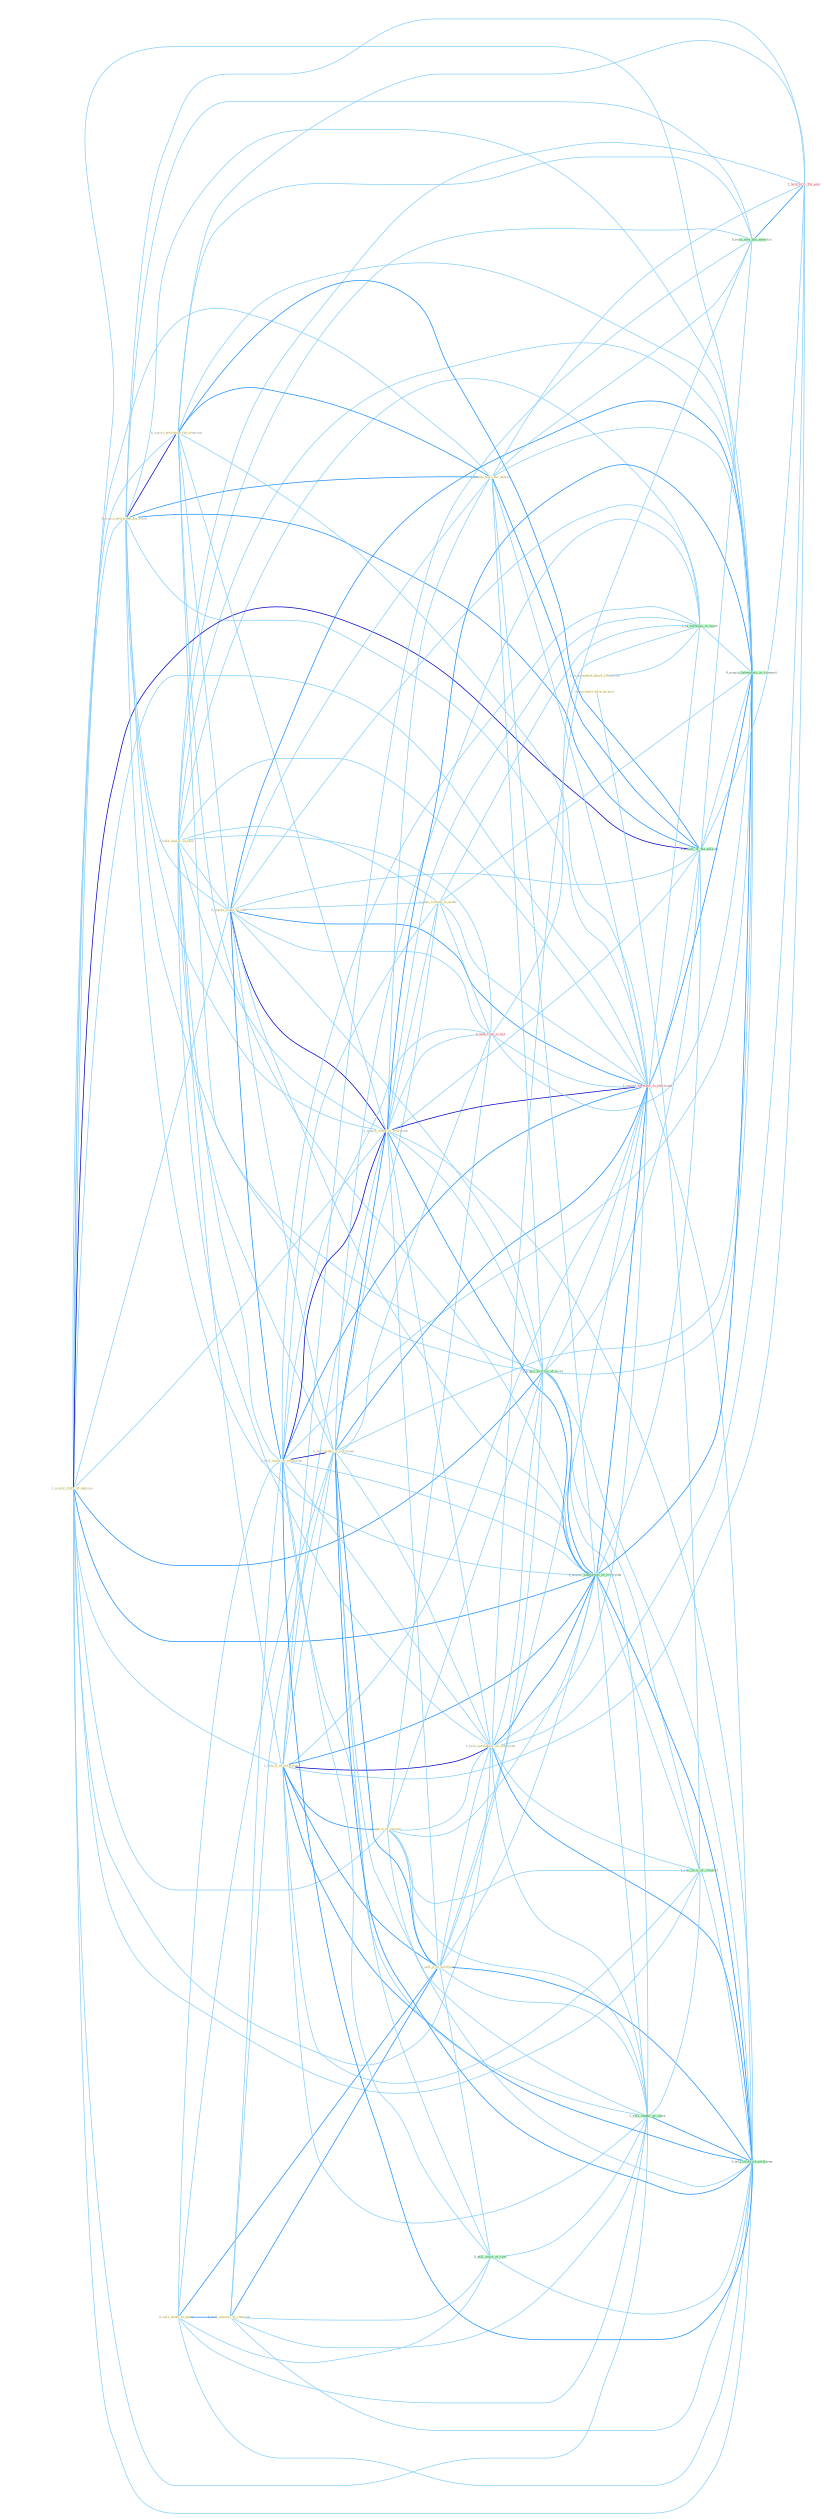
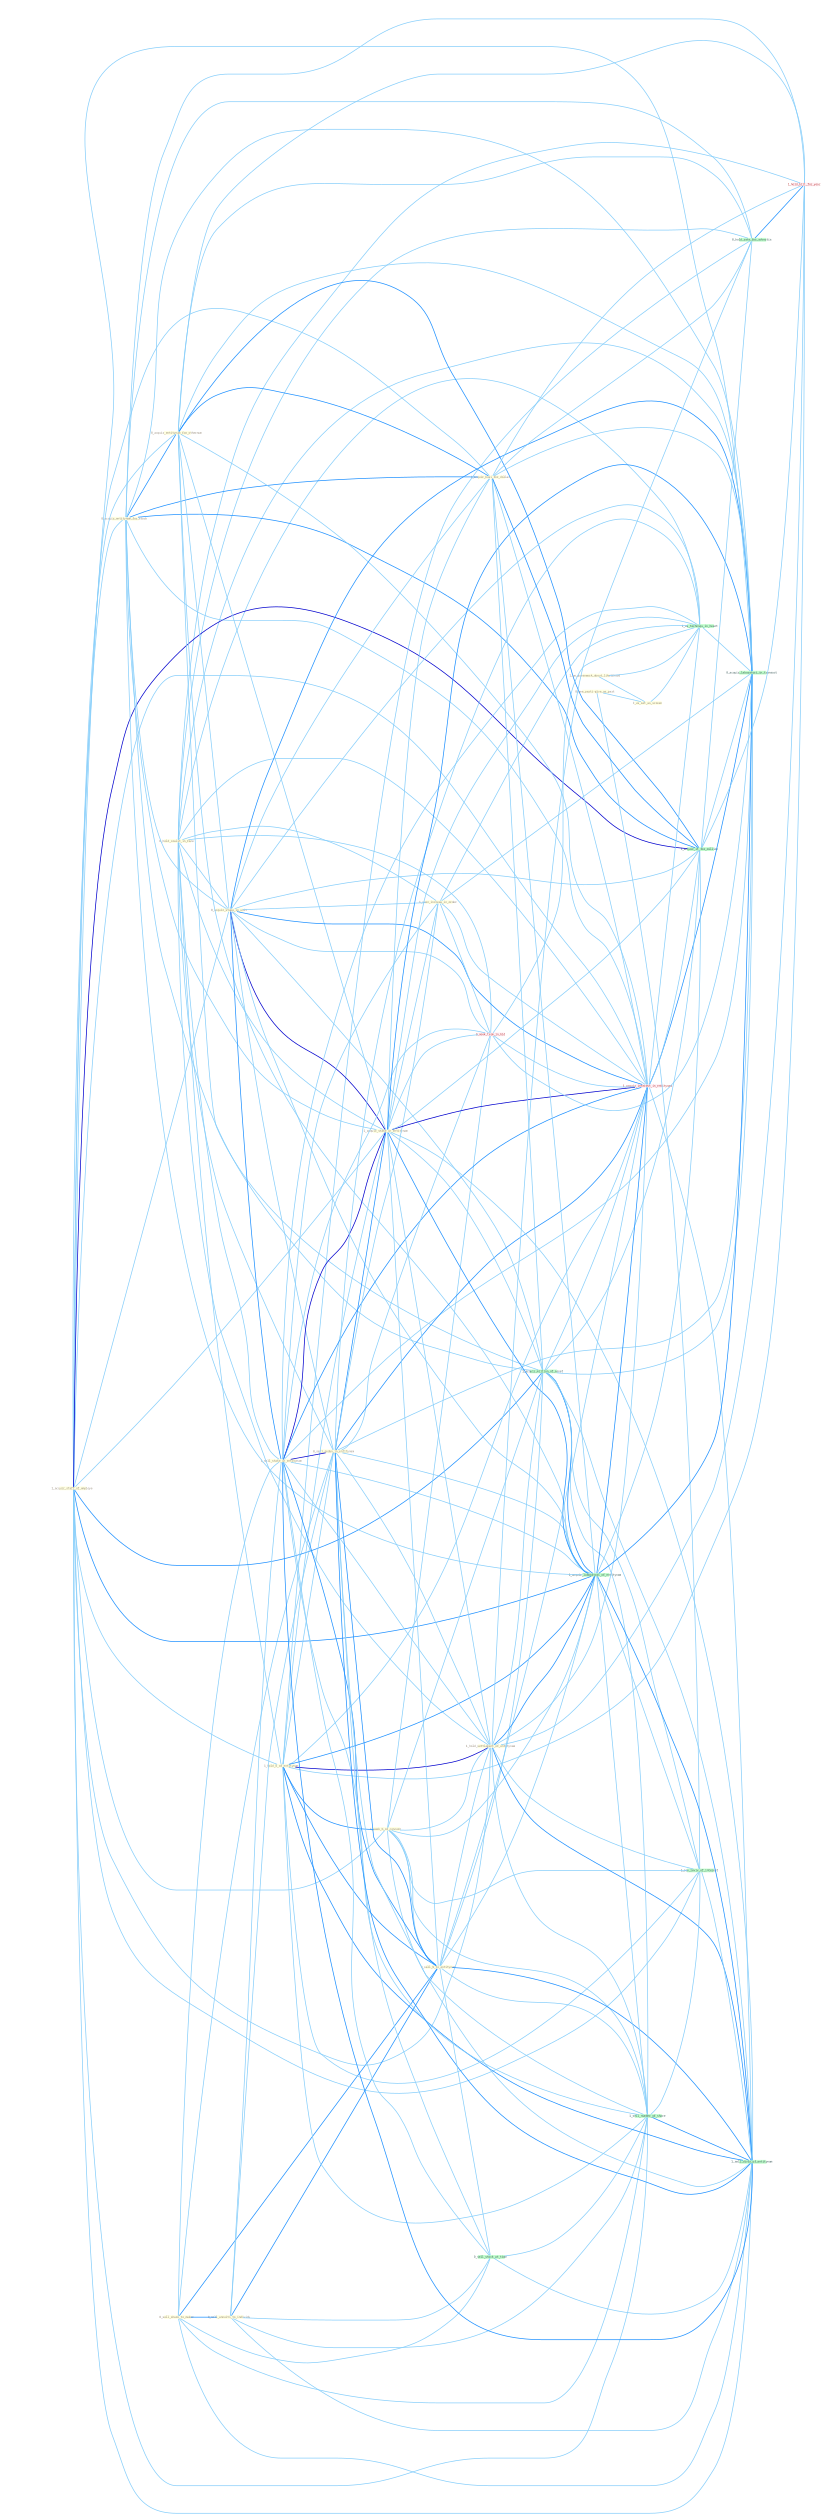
(151, 476) -> (151, 476)
none -> (648, 703)
none -> (334, 1629)
